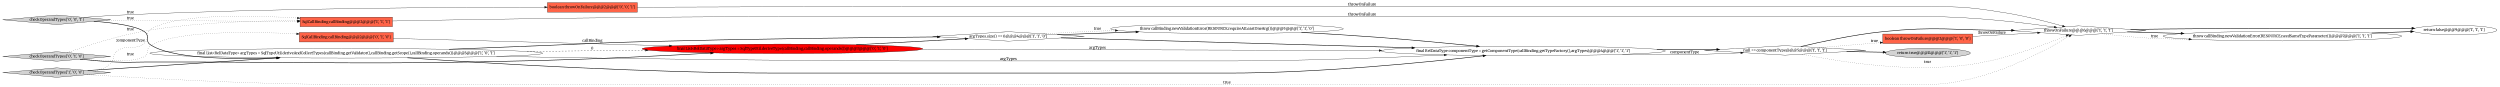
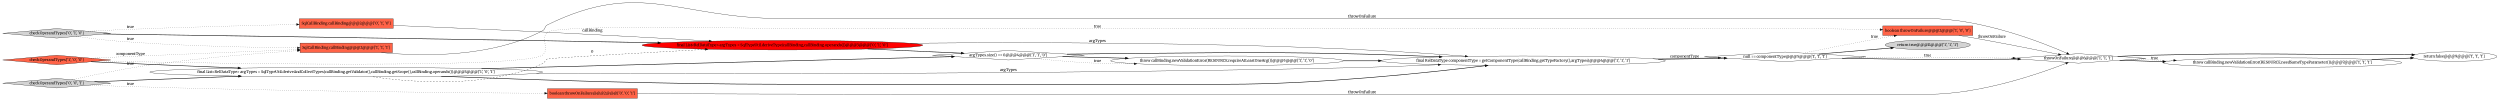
(314, 9) -> (317, 91)
(57, 73) -> (57, 60)
(1083, 84) -> (979, 29)
